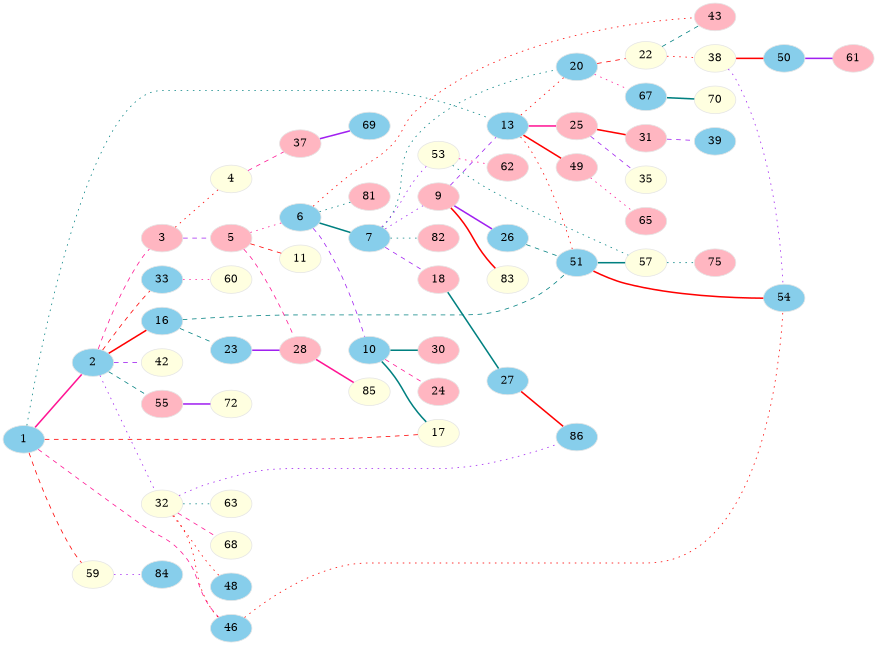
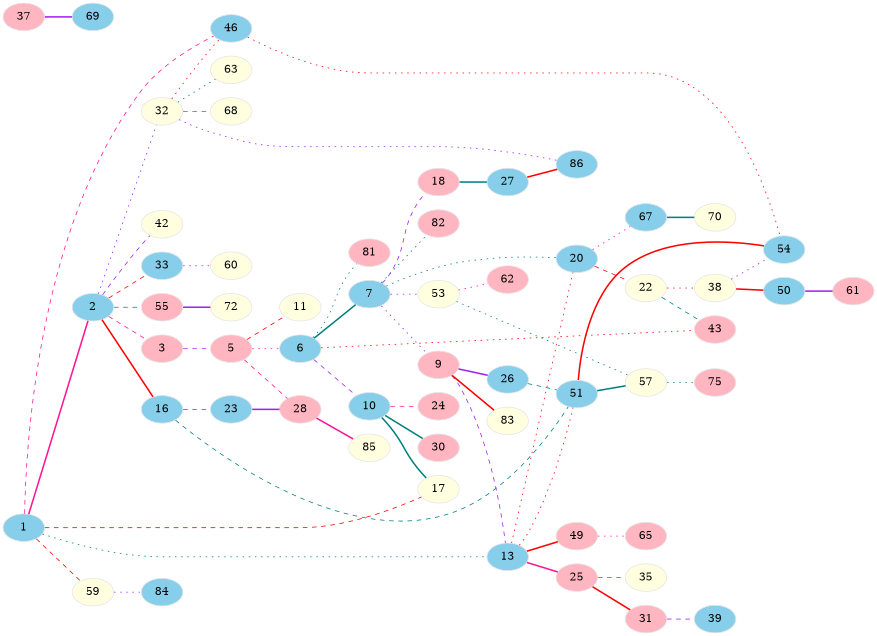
(231, 179) -> none
(231, 587) -> none
